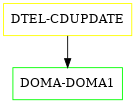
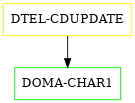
(68, 84) -> (68, 84)
